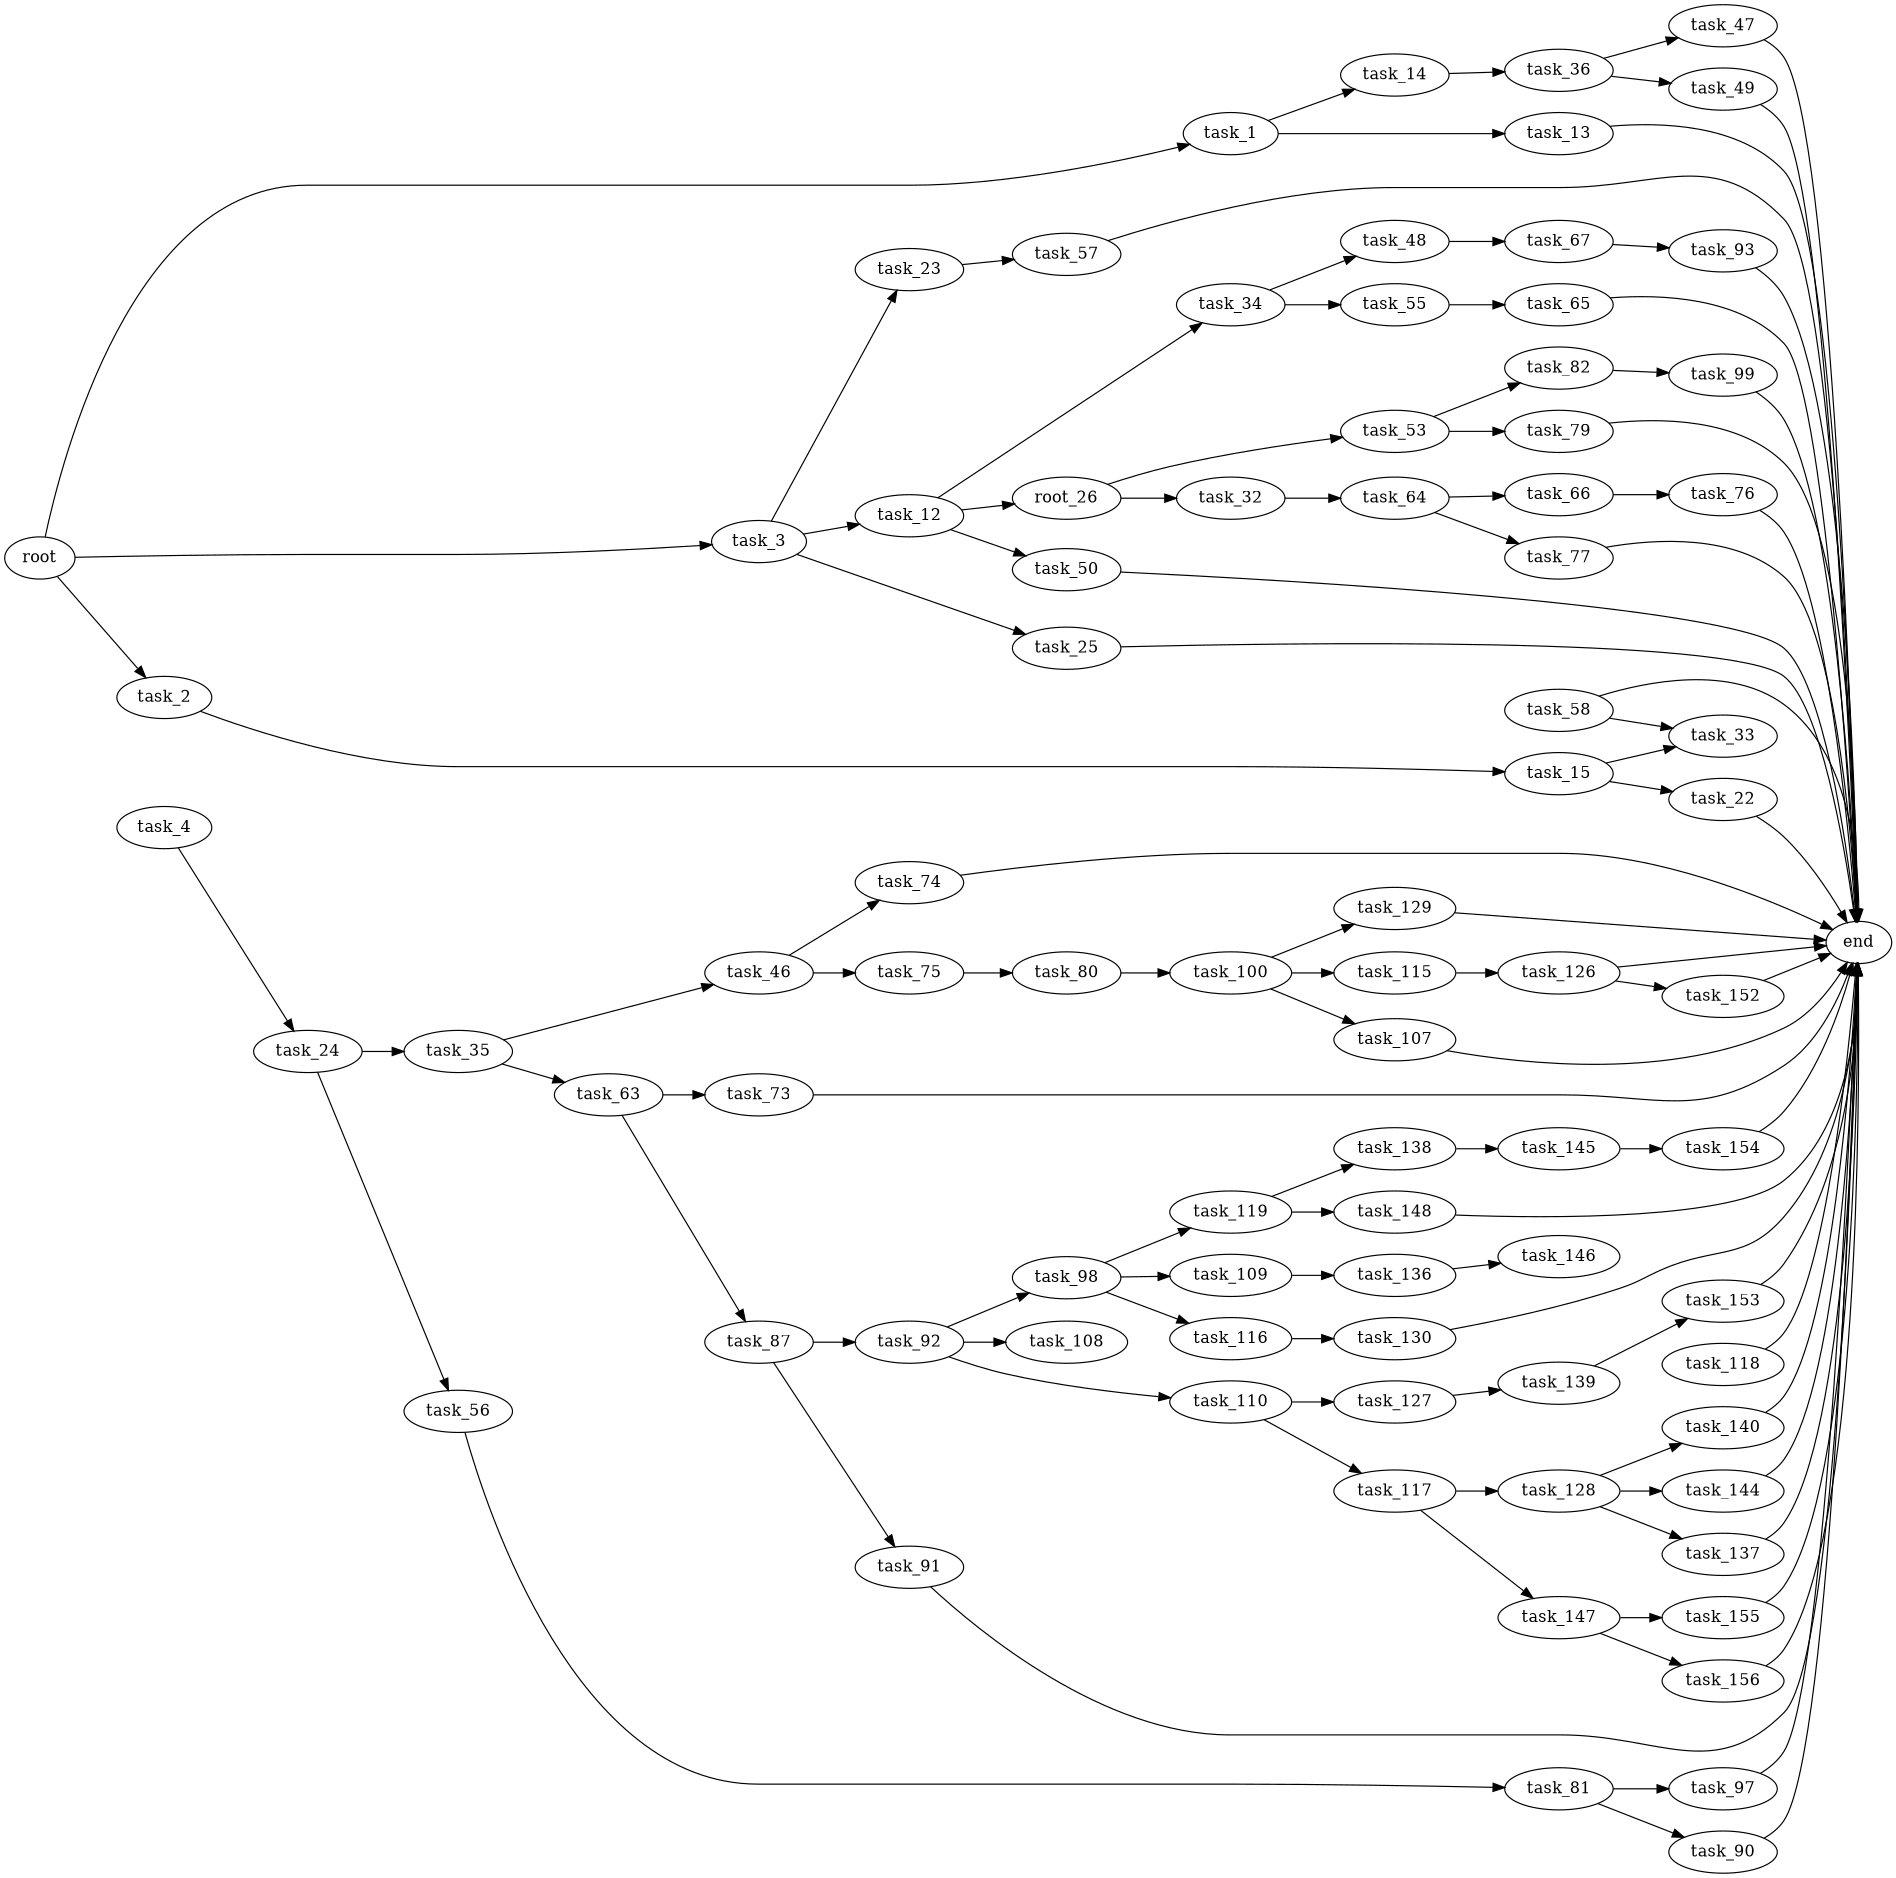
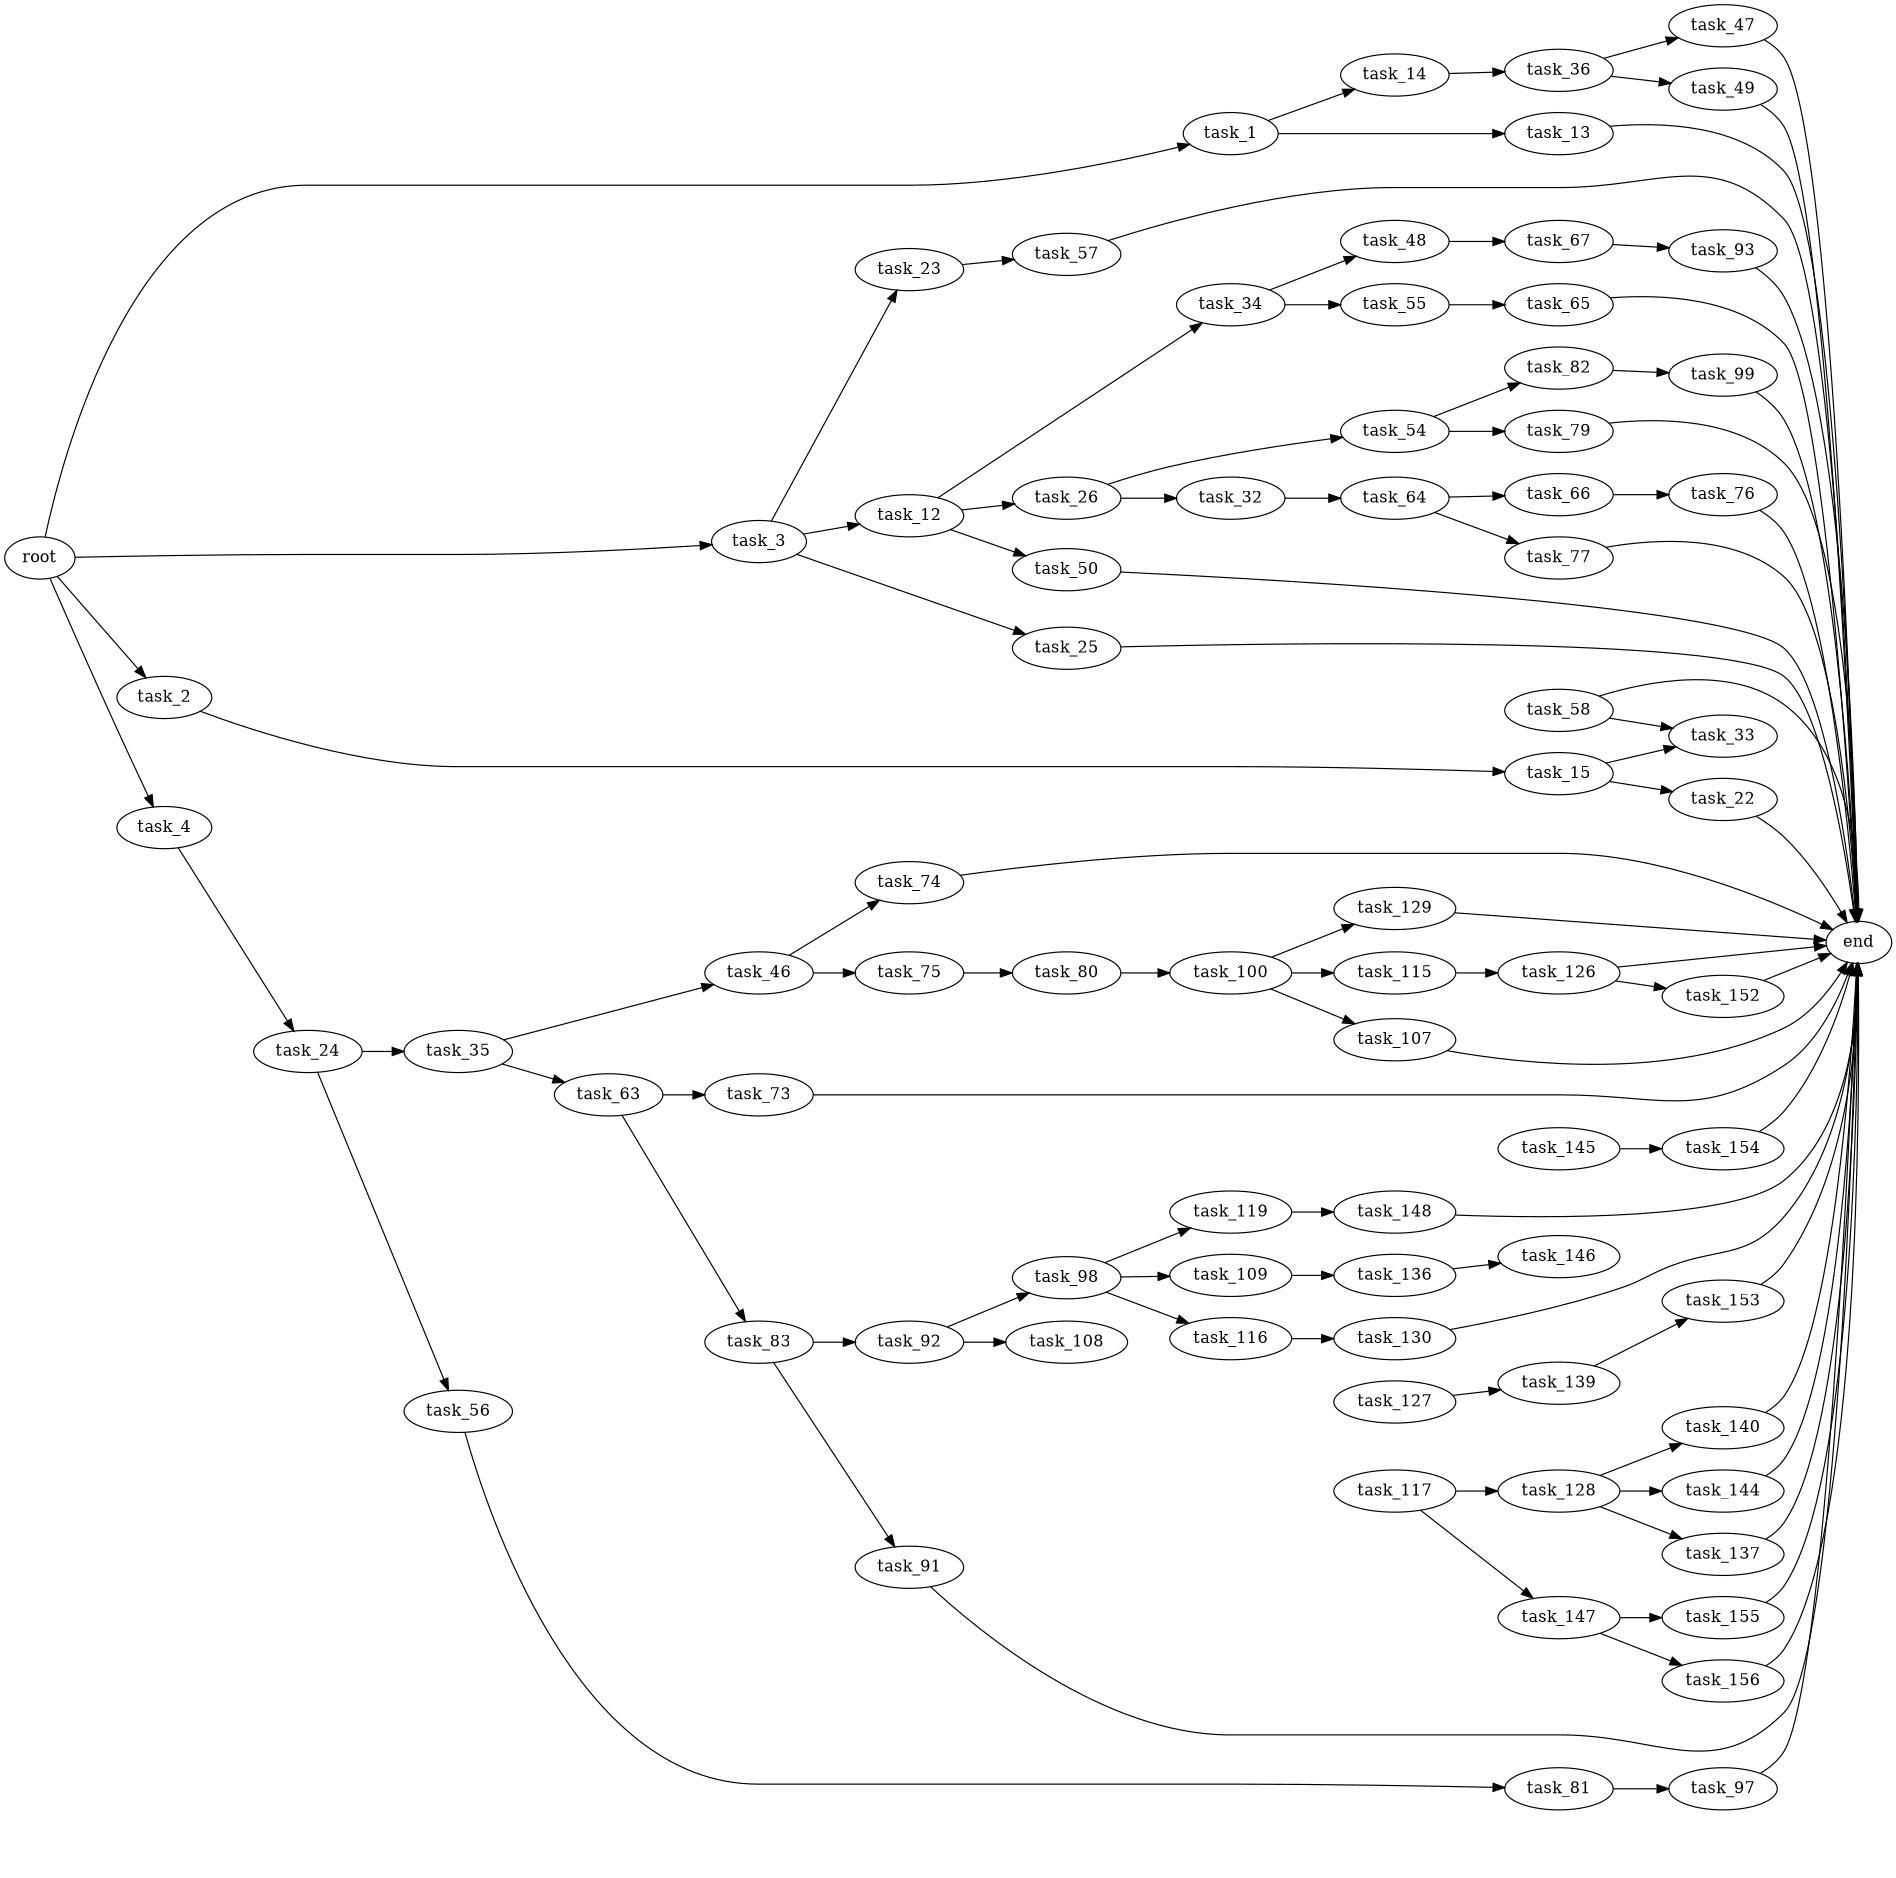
(1395, 431) -> (1395, 431)
(1067, 498) -> (1067, 498)
none -> (98, 688)
(1395, 1149) -> none
(759, 1342) -> (759, 1342)
(1723, 1364) -> none
(1231, 1402) -> none
(1723, 1852) -> none
